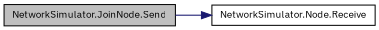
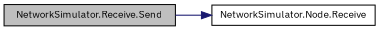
(90, 15) -> (90, 15)
